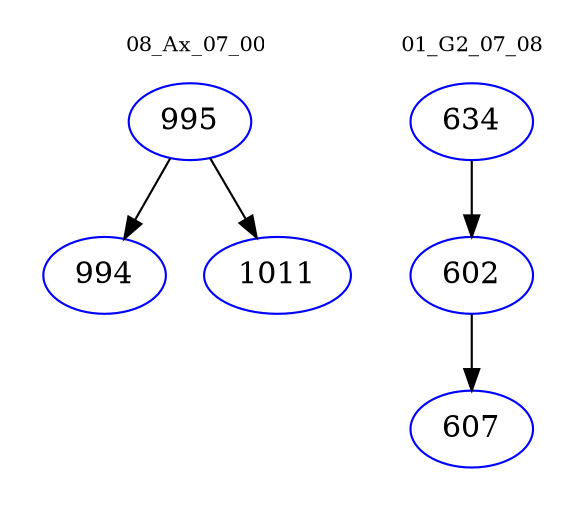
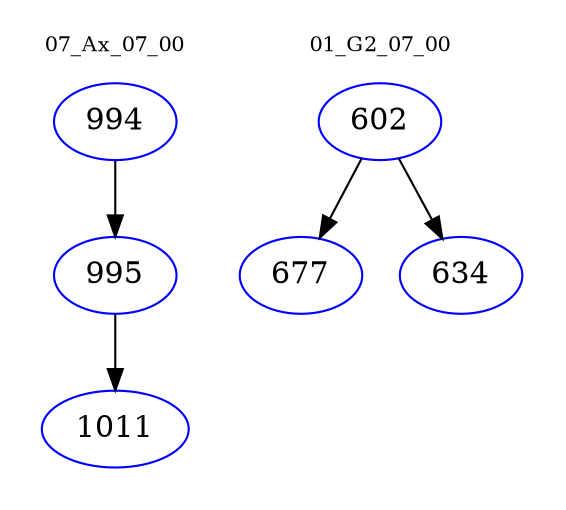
(196, 46) -> (115, 46)
(473, 46) -> (381, 46)
(472, 188) -> (415, 189)
(153, 189) -> (115, 188)
(472, 429) -> (301, 275)
